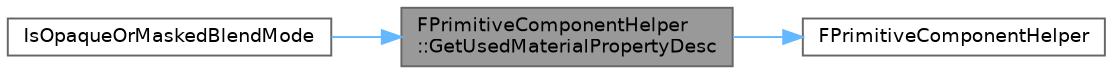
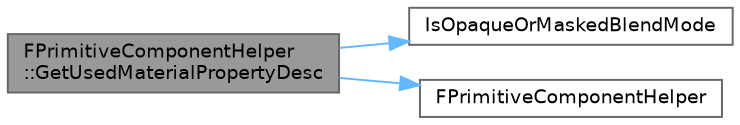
(357, 37) -> (364, 46)
